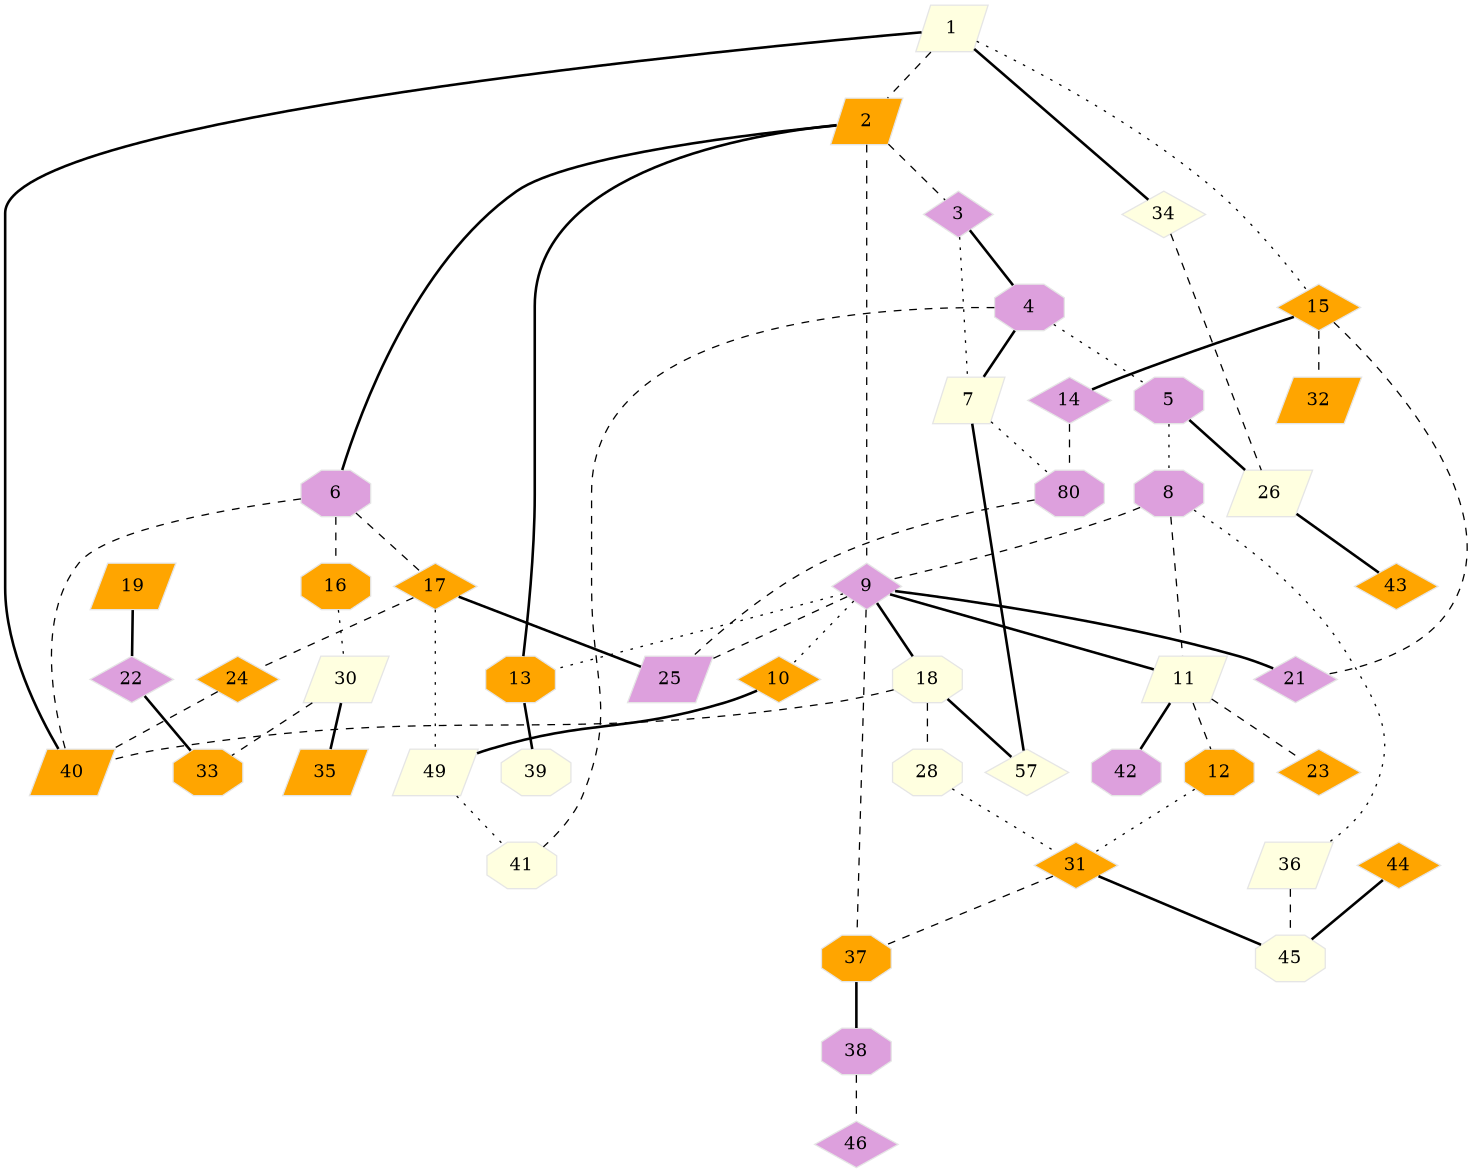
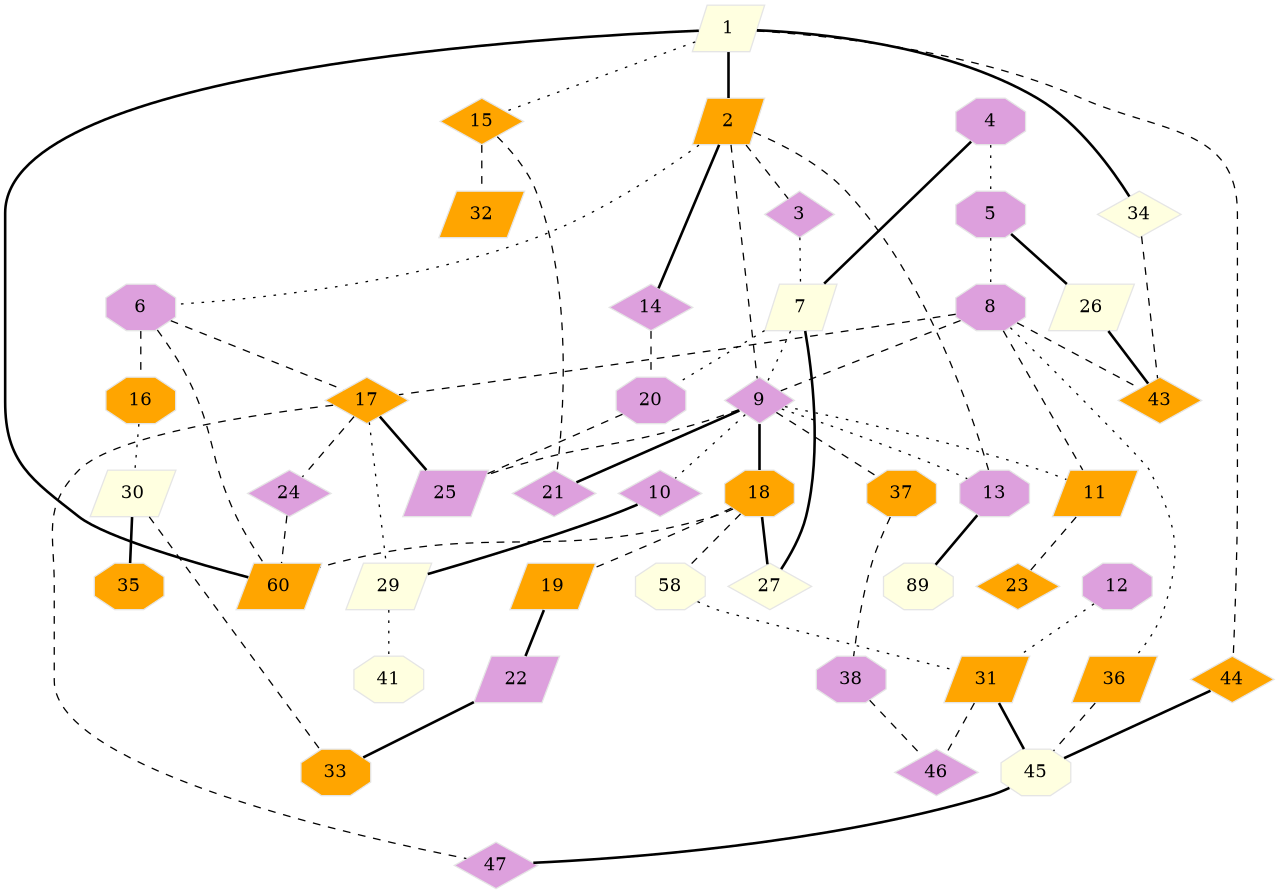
(909, 75) -> (728, 75)
none -> (1225, 165)
(514, 193) -> (450, 264)
(991, 258) -> none
(538, 291) -> (906, 274)
(1192, 352) -> (689, 217)
(1216, 352) -> (1150, 307)
none -> (677, 356)
none -> (779, 356)
none -> (1078, 356)
(604, 436) -> none
(1070, 493) -> (651, 400)
none -> (663, 539)
(1022, 632) -> (927, 438)
(132, 679) -> (517, 679)
(238, 679) -> (289, 493)
(521, 679) -> (995, 493)
(779, 679) -> (660, 493)
(927, 679) -> (760, 493)
(1184, 679) -> (1095, 493)
(1202, 726) -> none
(72, 772) -> (279, 586)
(326, 772) -> (129, 586)
(435, 772) -> (389, 586)
(536, 772) -> (918, 586)
(927, 772) -> (670, 586)
(1027, 772) -> (770, 586)
(1126, 772) -> none
(1219, 772) -> (1117, 586)
none -> (496, 865)
(1076, 865) -> (987, 679)
(1290, 865) -> (1115, 679)
(969, 911) -> (960, 728)
(856, 1005) -> (866, 585)
